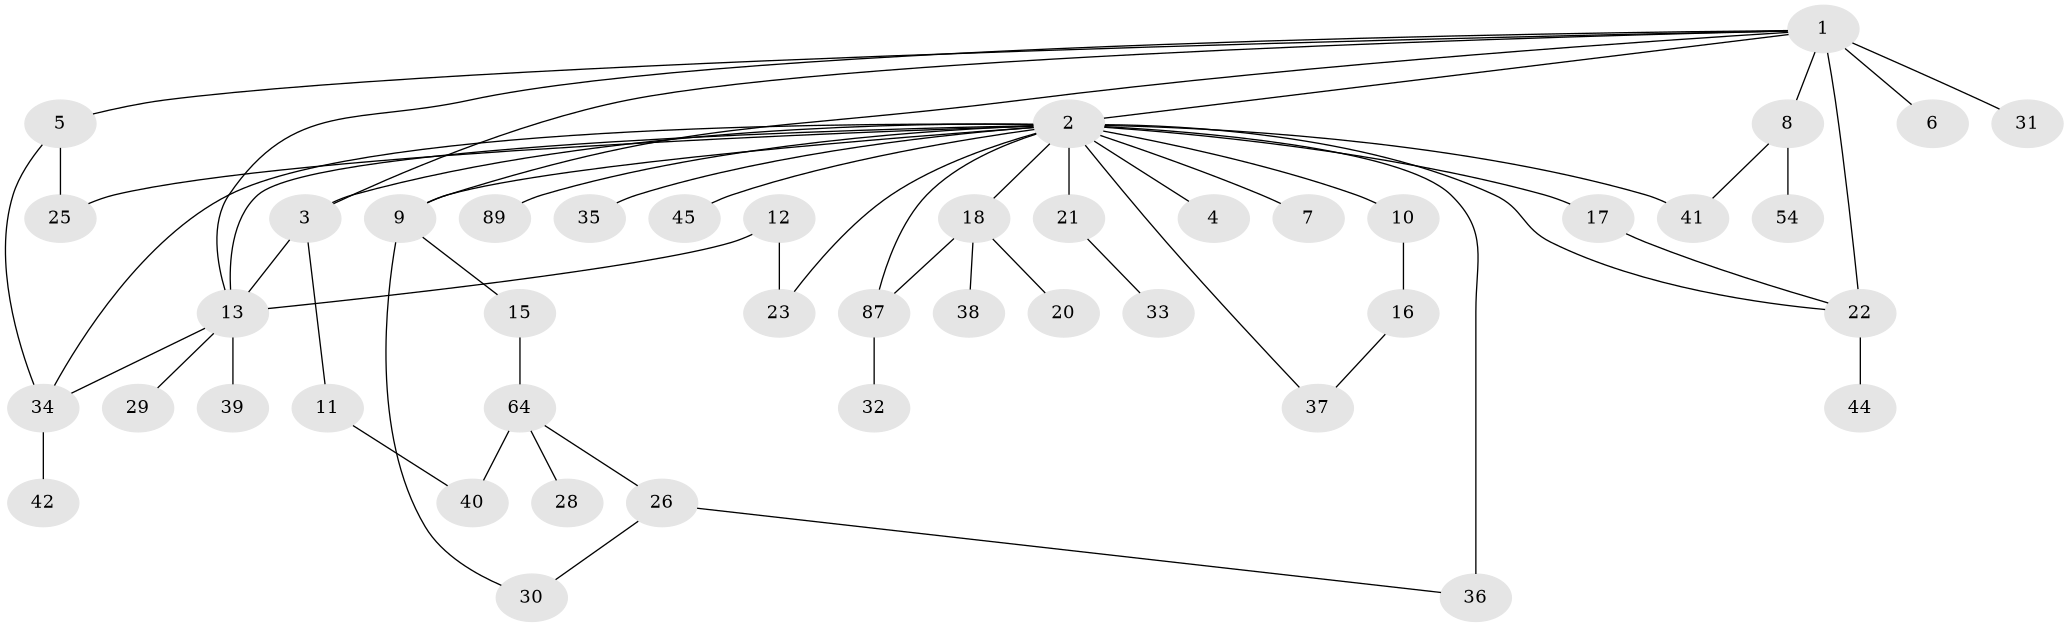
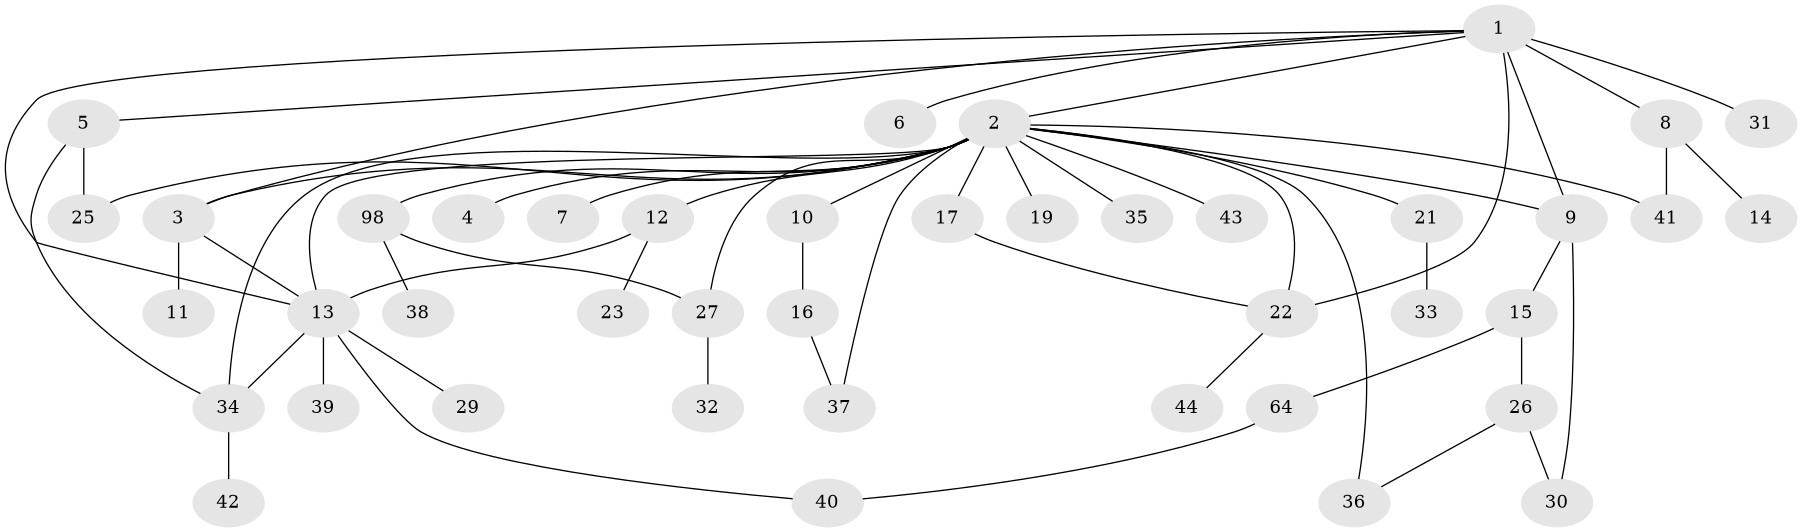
(900, 189) -> (827, 172)
(495, 219) -> (1042, 219)
(685, 219) -> (1232, 219)
(974, 219) -> (373, 219)
(1788, 219) -> (1761, 219)
(874, 313) -> (708, 313)
(1064, 313) -> none
(591, 456) -> (1522, 361)
(407, 460) -> (541, 467)
(567, 503) -> none
